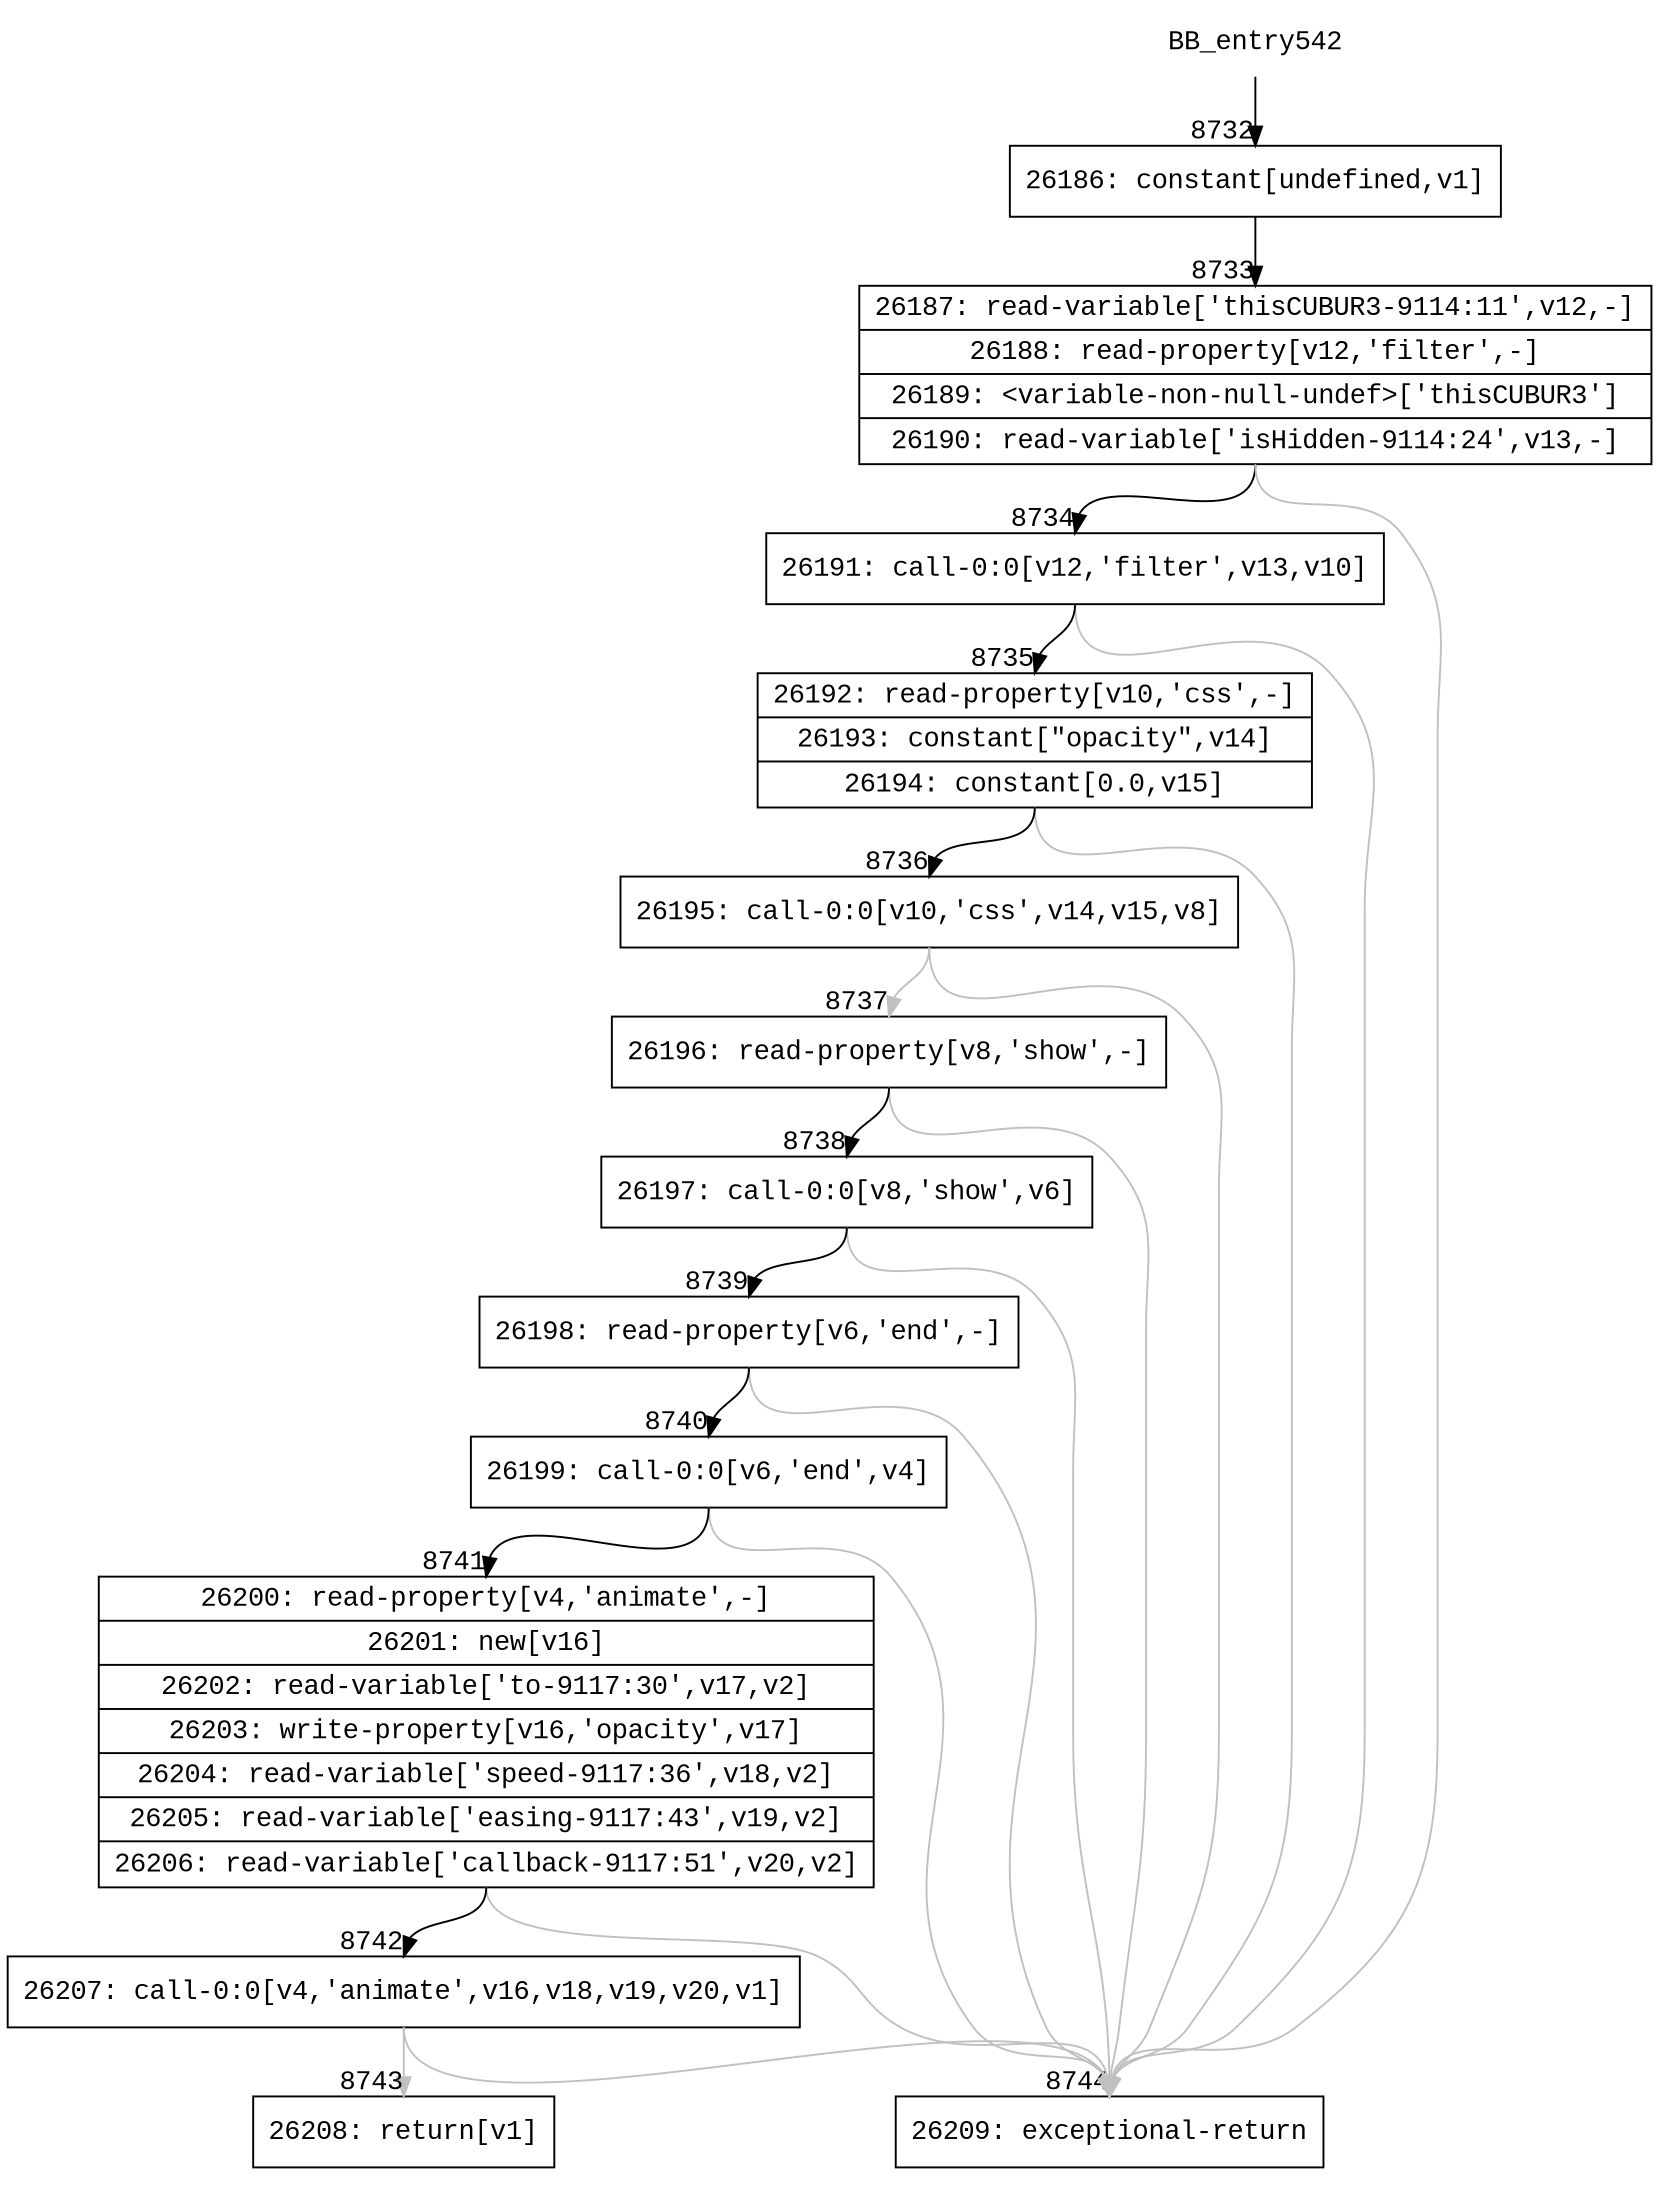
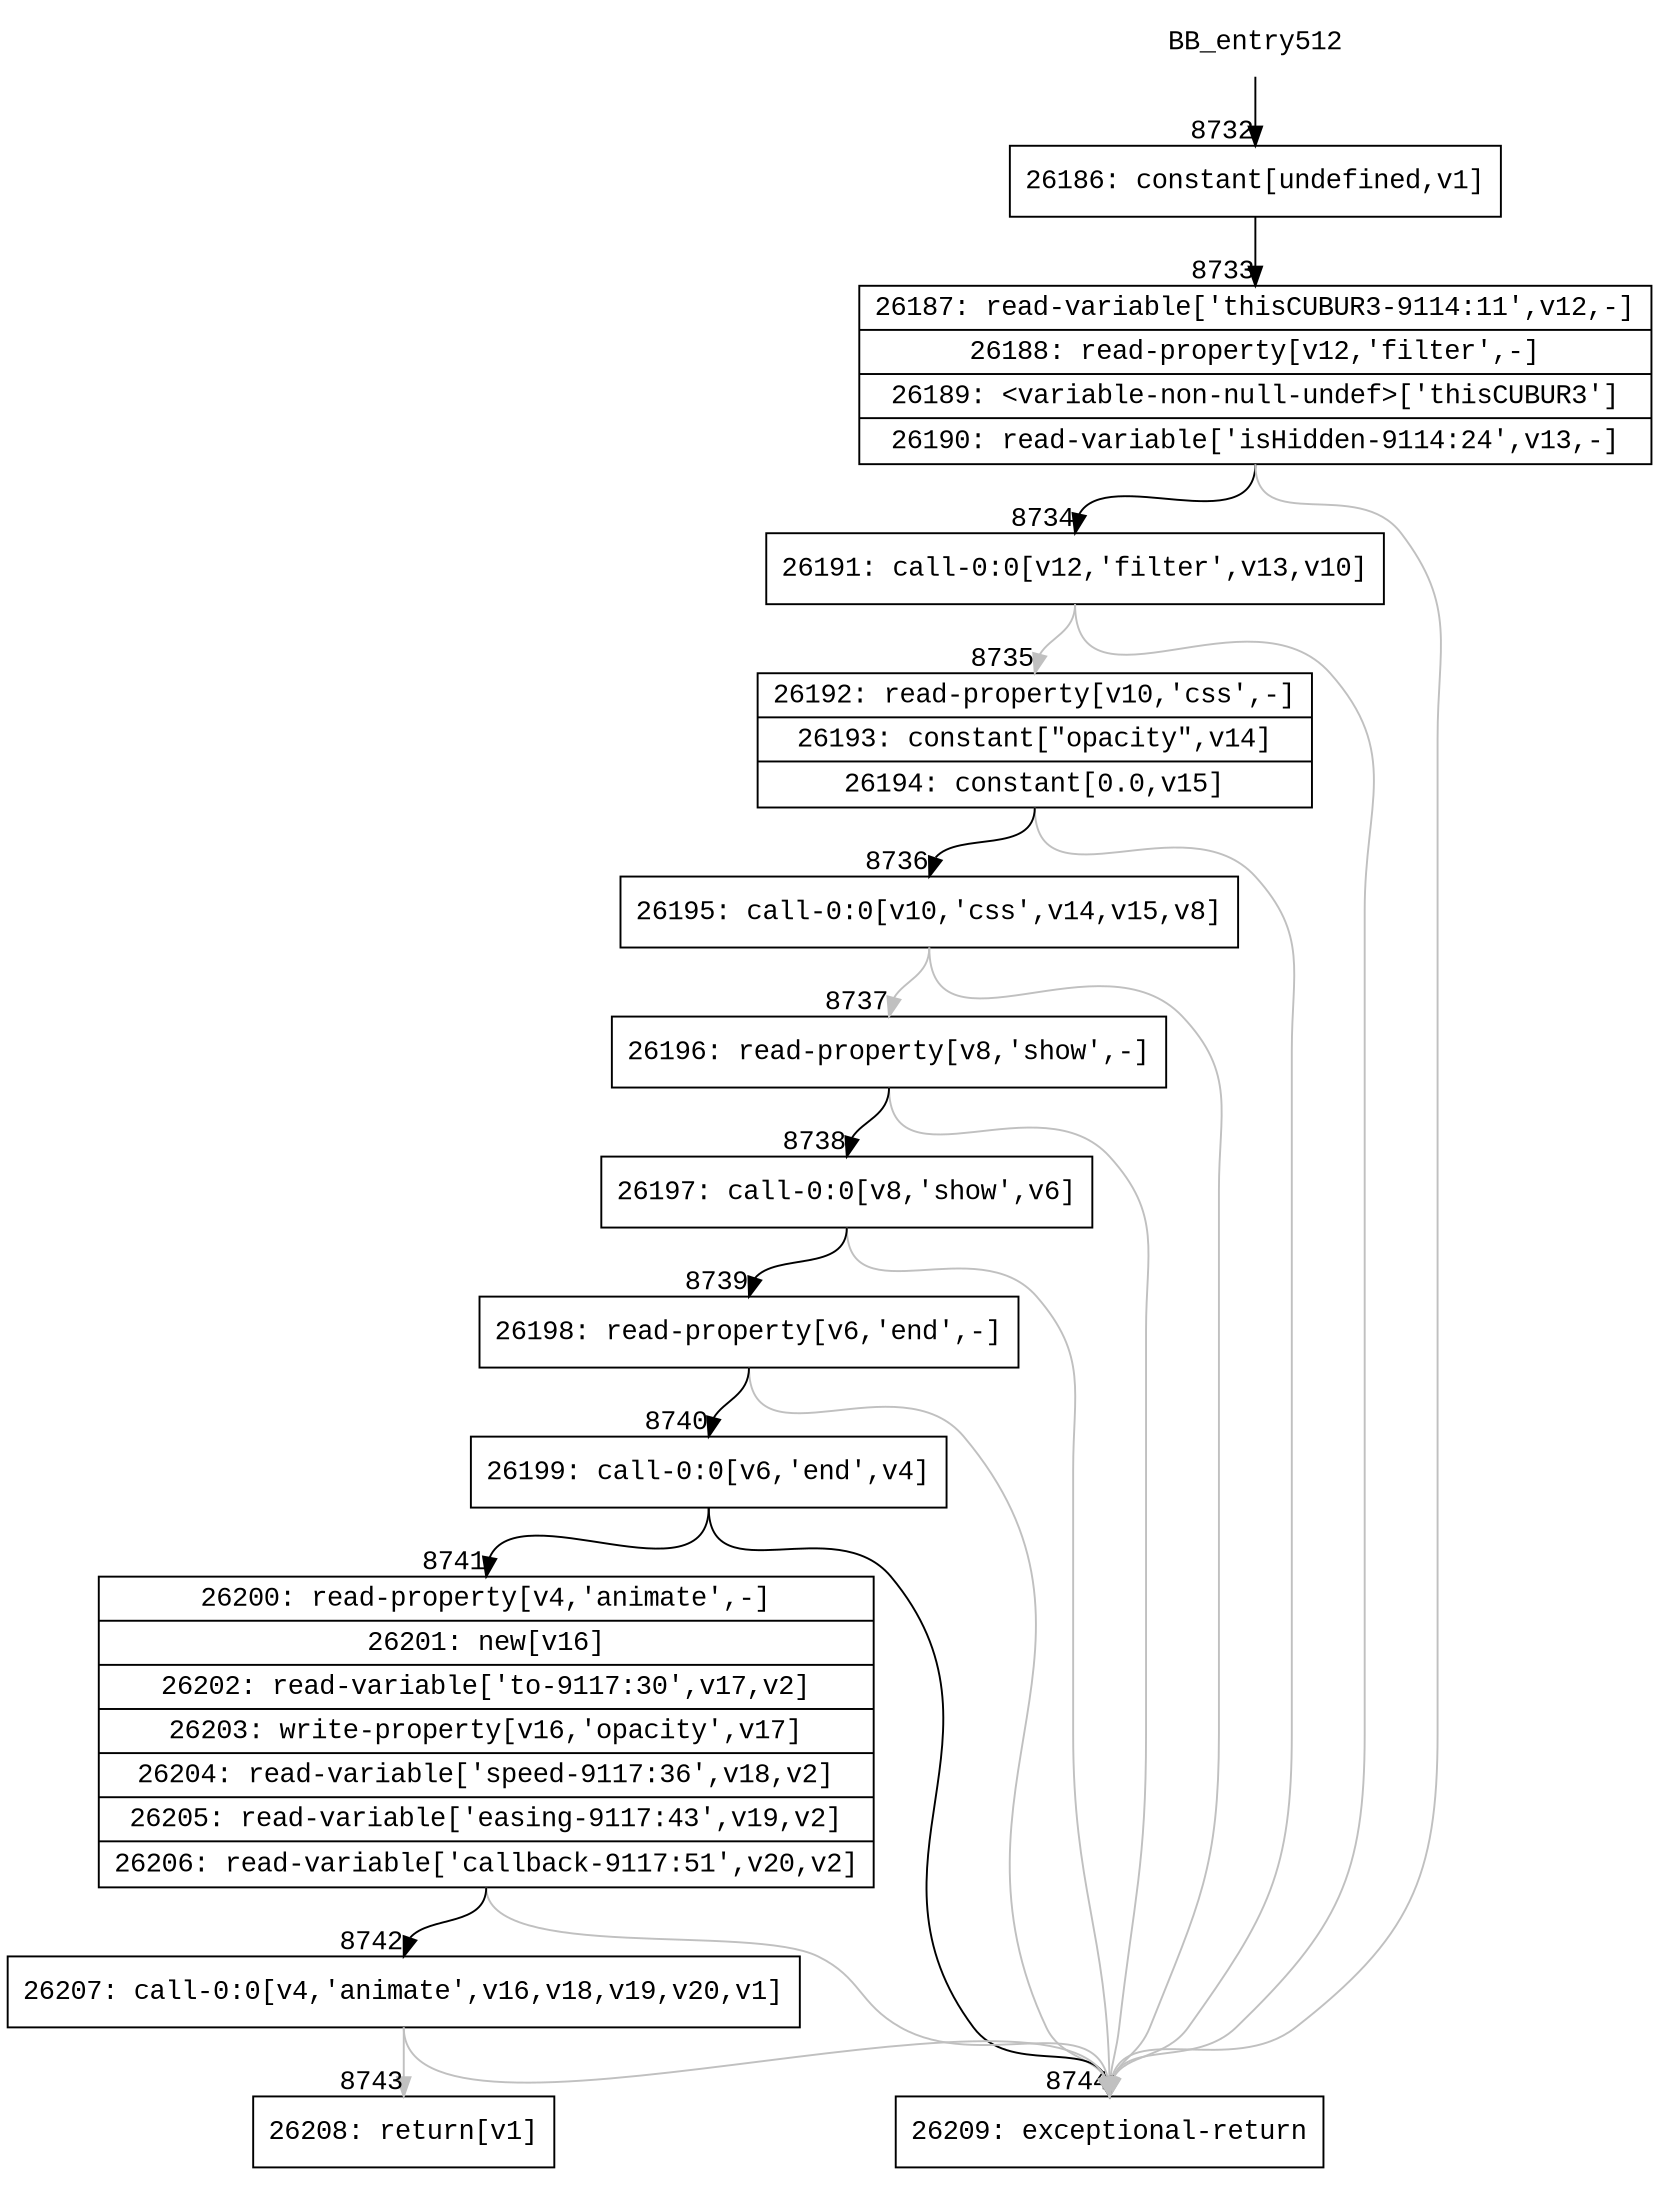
(1255, 42) -> (1255, 42)
(1062, 632) -> (1062, 632)
(939, 1767) -> (939, 1767)
